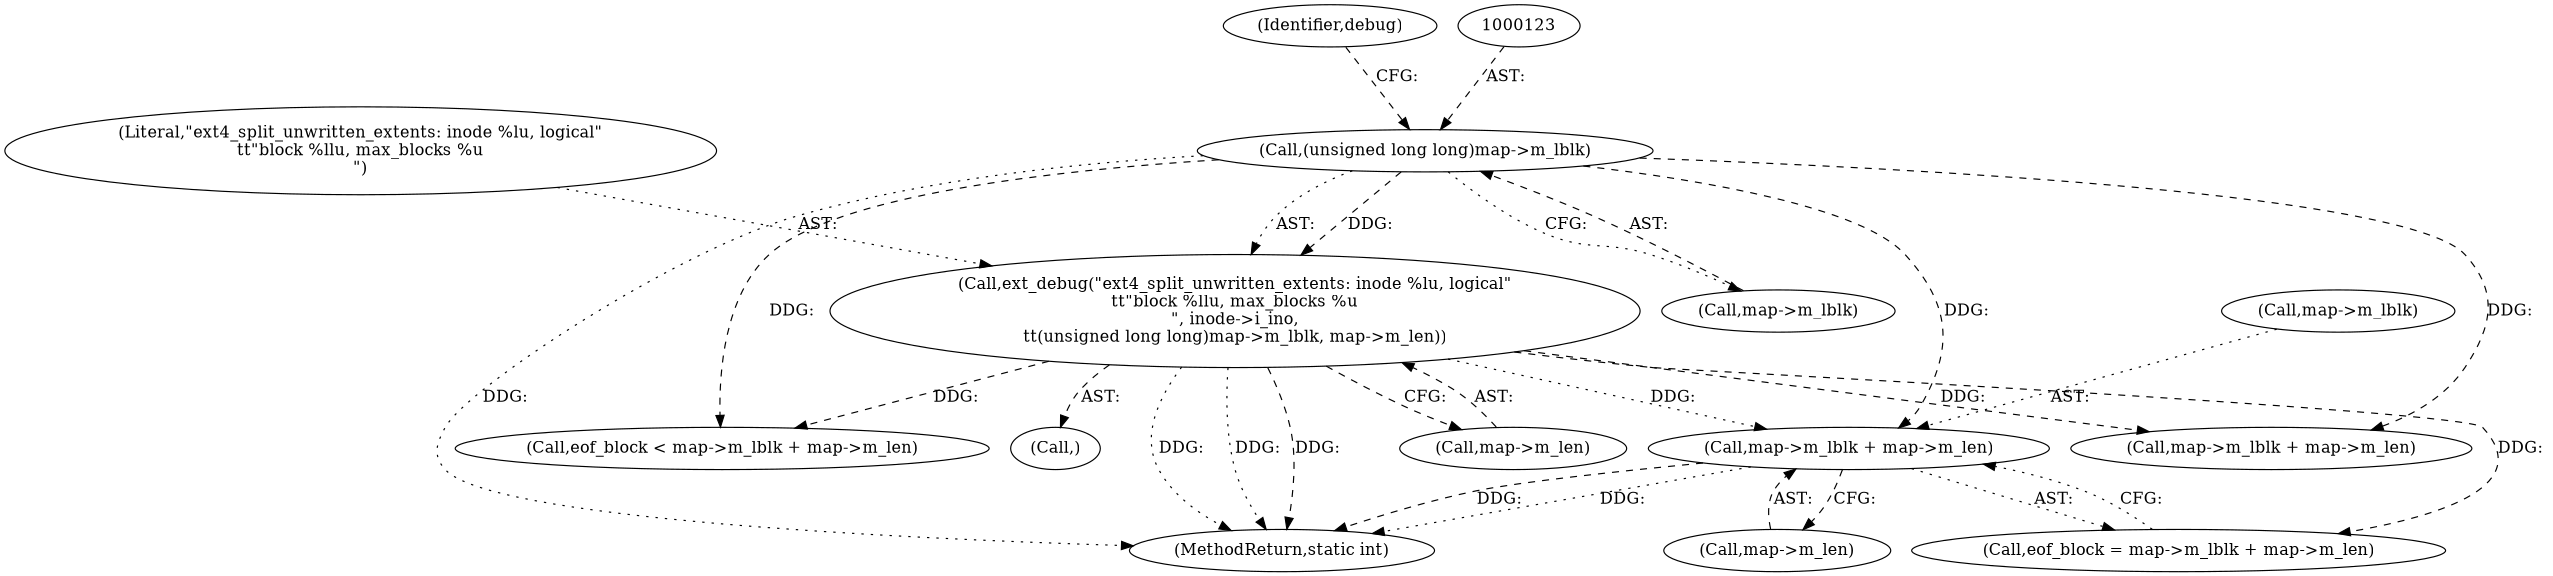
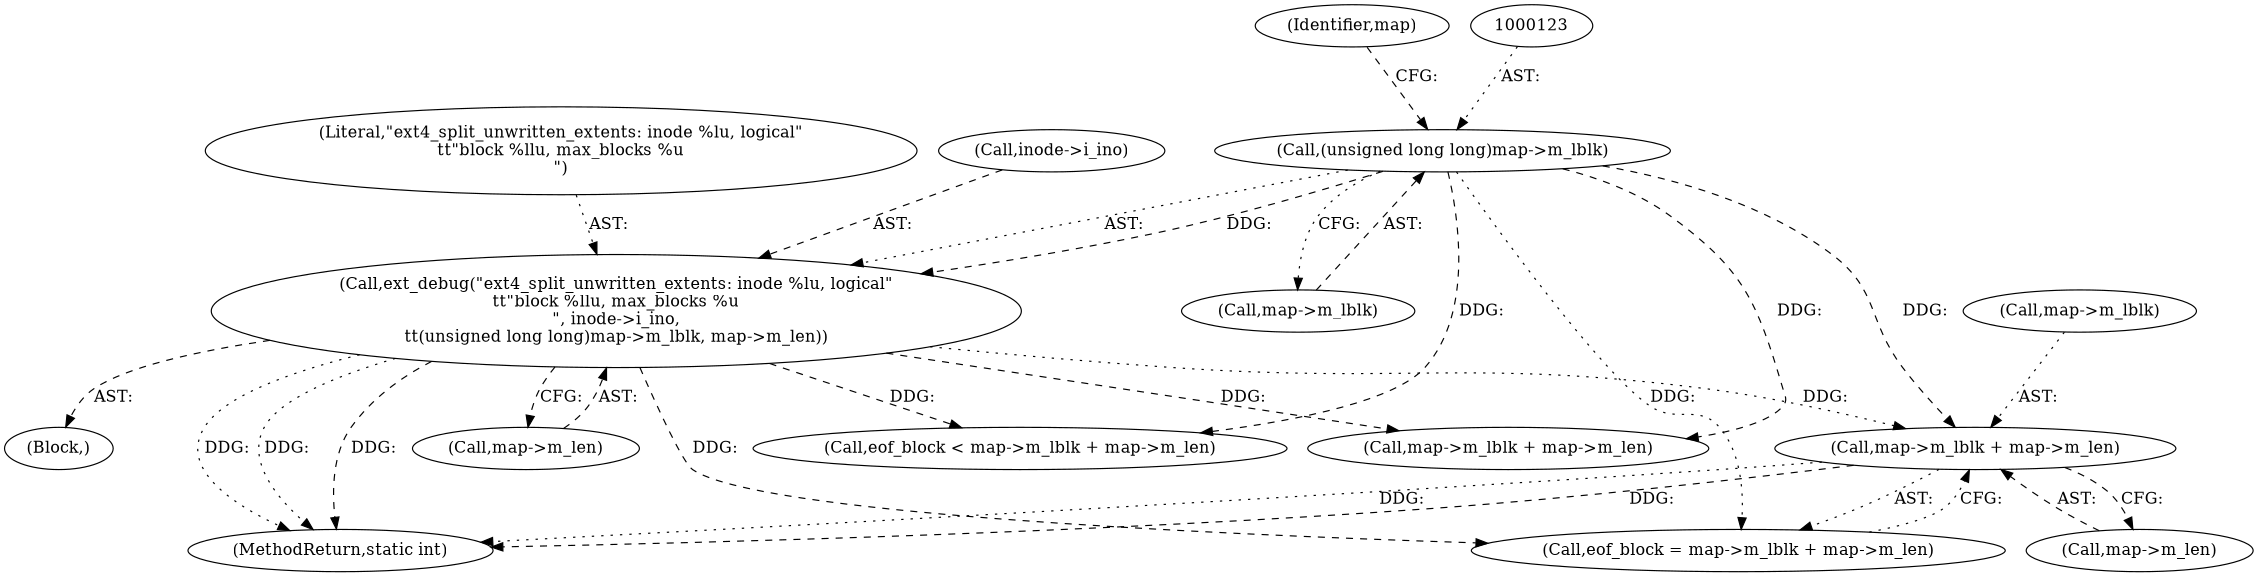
(1330, 26) -> (1352, 26)
(1476, 83) -> (1491, 83)
none -> (1052, 151)
(479, 394) -> (1601, 360)
(1055, 448) -> (59, 448)
